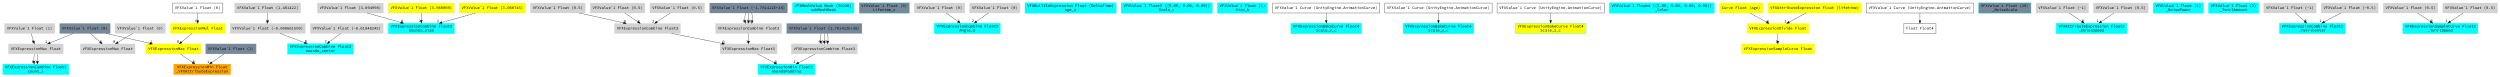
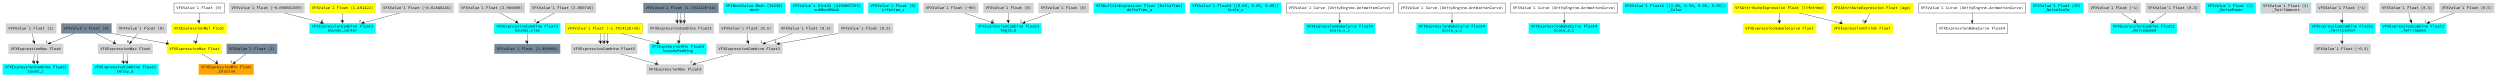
(268, 8) -> (343, 8)
(350, 8) -> (527, 49)
(421, 8) -> (492, 8)
(492, 8) -> (563, 8)
(749, 8) -> (604, 28)
(823, 8) -> (754, 8)
none -> (827, 8)
(884, 8) -> (893, 8)
none -> (951, 8)
(1071, 8) -> (1139, 8)
(1243, 8) -> none
(1741, 8) -> (1872, 8)
(2005, 8) -> (2057, 8)
(2234, 8) -> (2286, 8)
(268, 17) -> (343, 17)
(2333, 17) -> (2342, 37)
(384, 18) -> (527, 37)
(1551, 28) -> (1564, 28)
(1920, 28) -> (1972, 28)
(2092, 28) -> (2144, 28)
(2440, 28) -> (2413, 28)
(1778, 37) -> (1780, 17)
(766, 58) -> (639, 38)
none -> (125, 69)
(202, 69) -> (226, 69)
